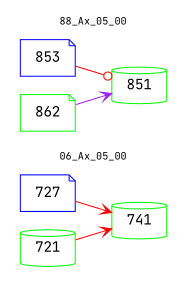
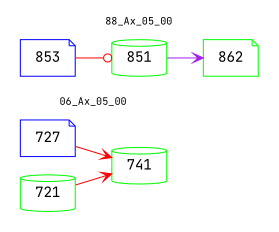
(89, 101) -> (180, 58)
